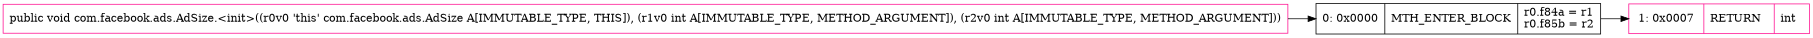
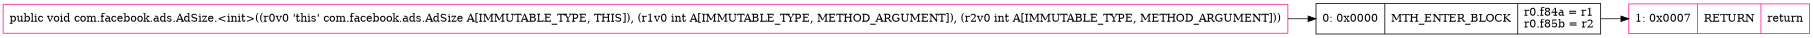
(1788, 18) -> (1785, 18)
